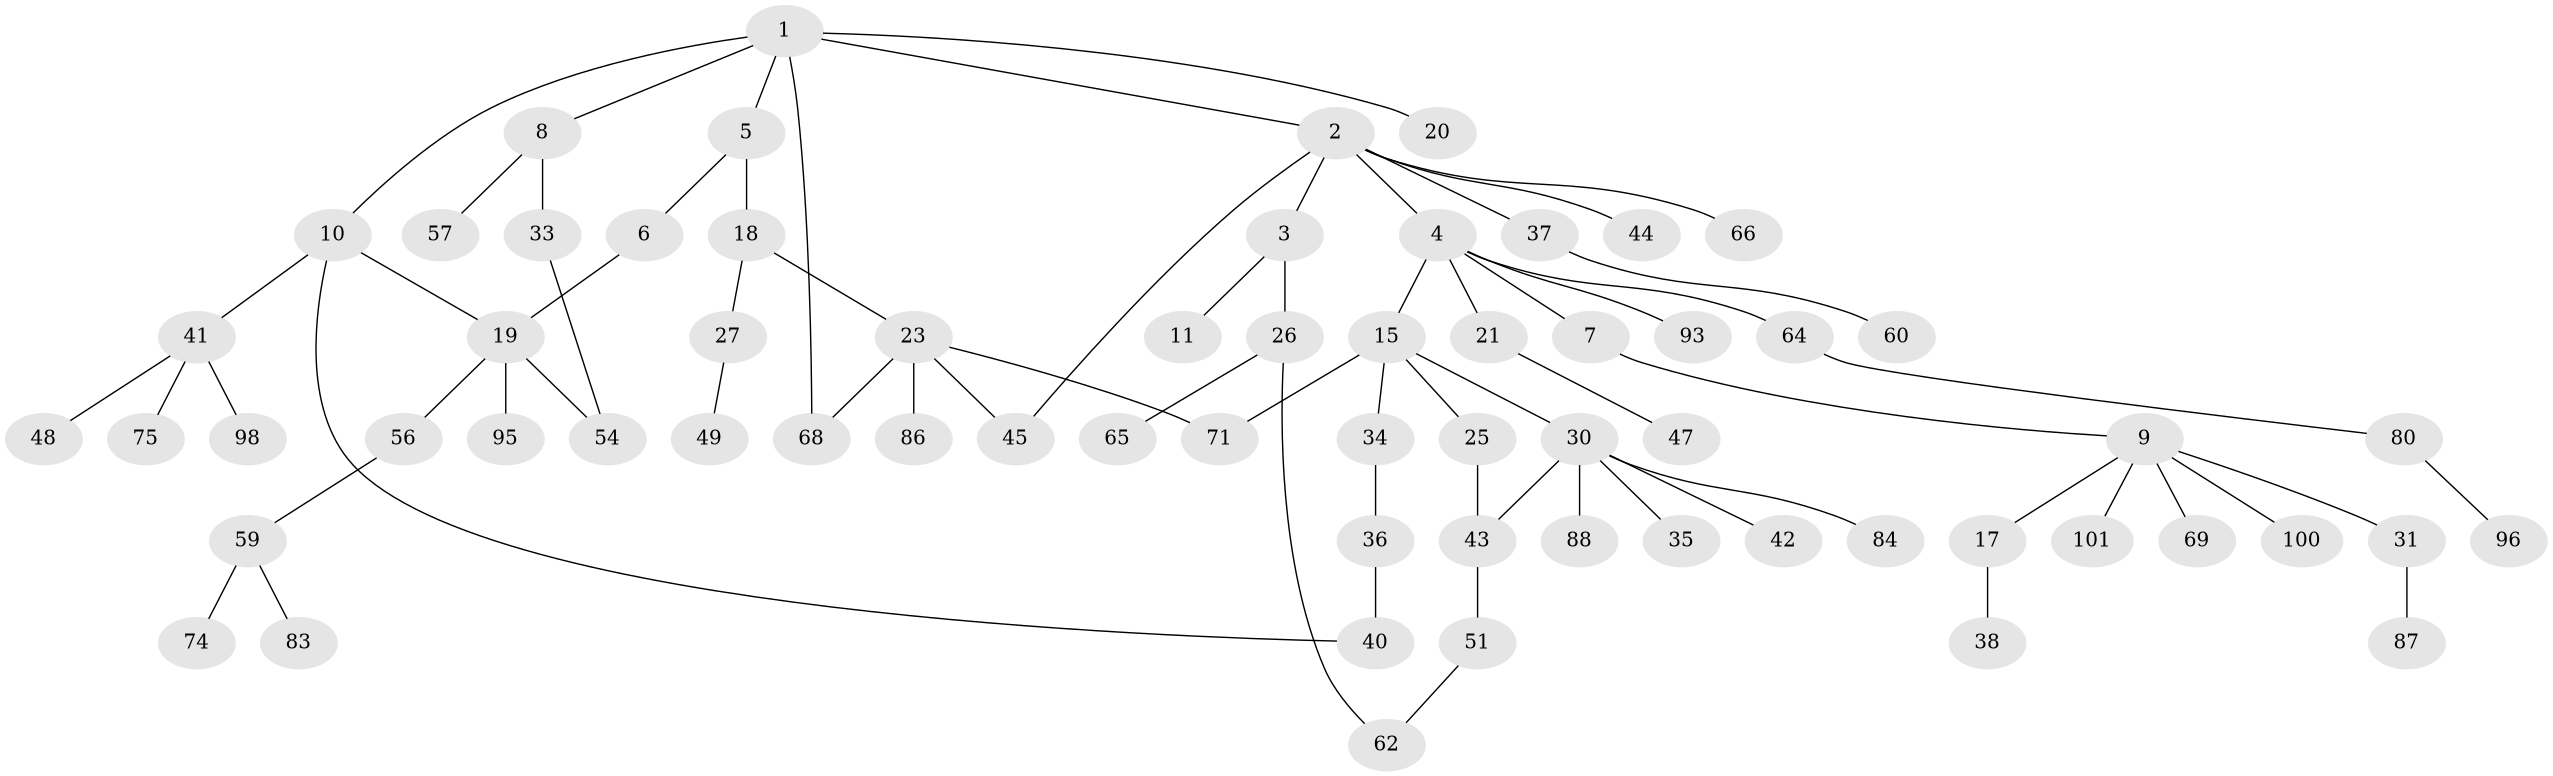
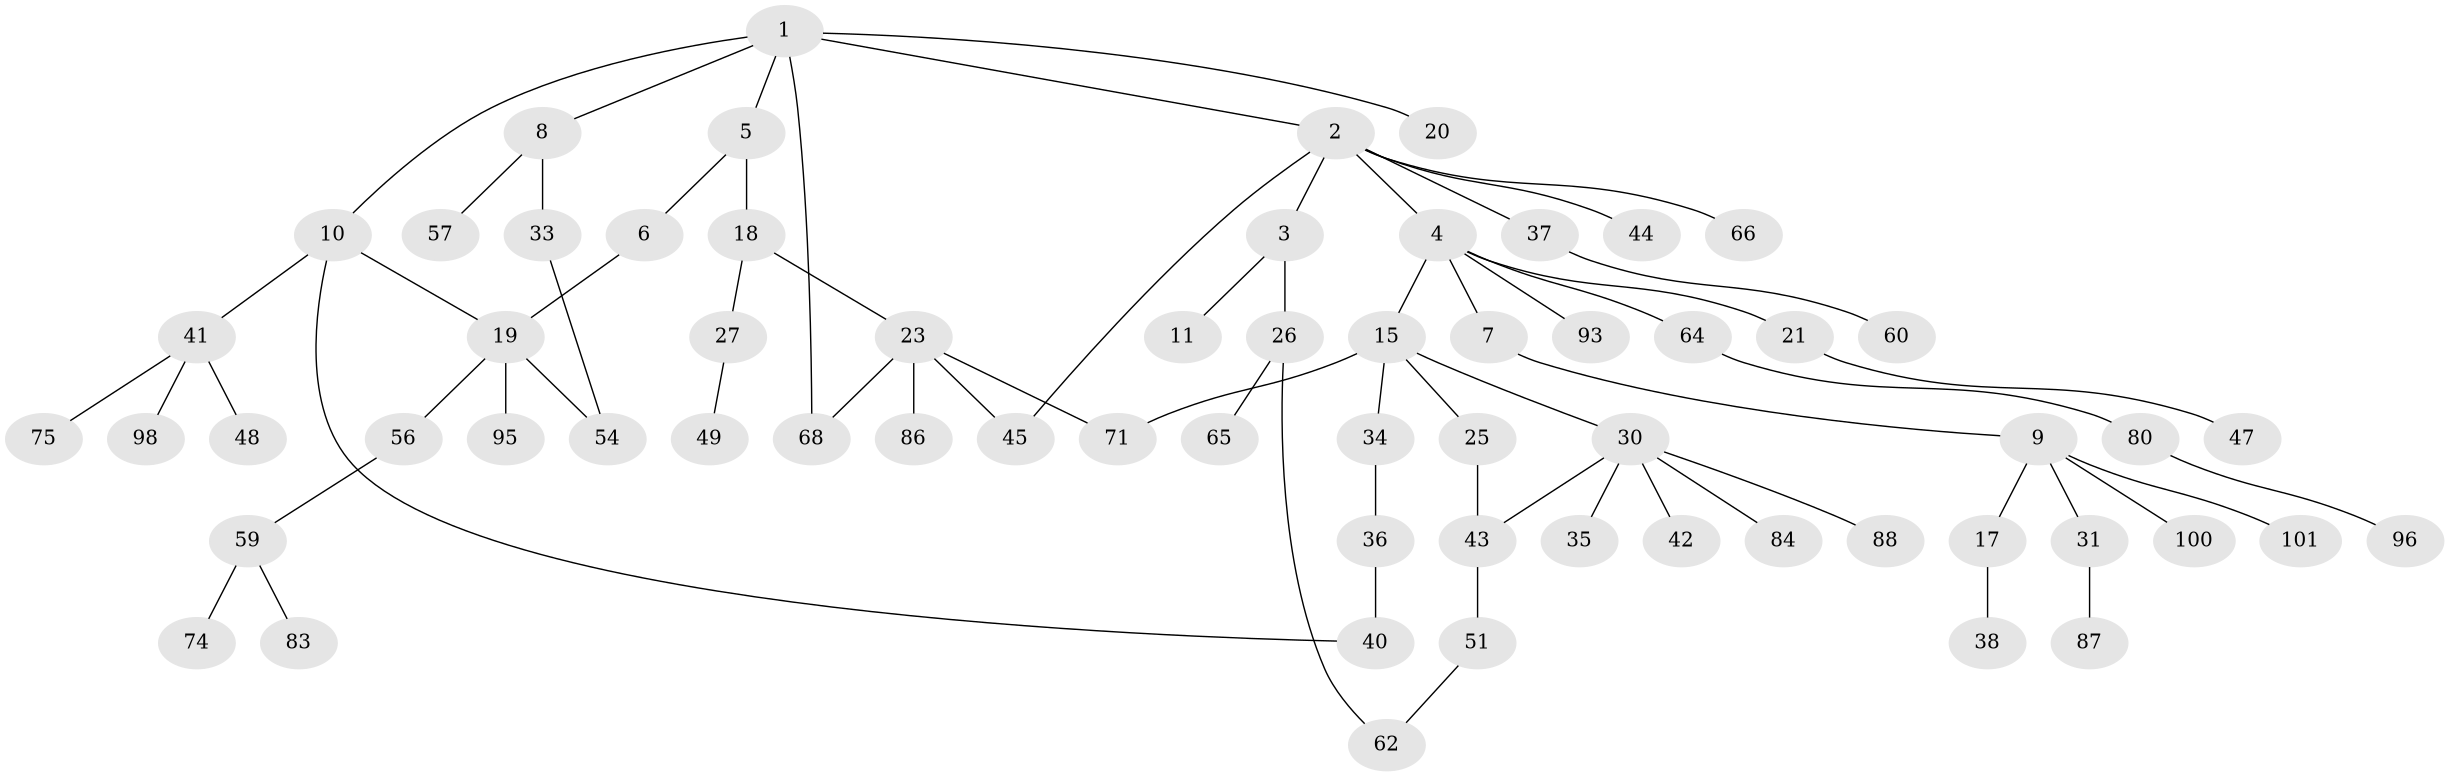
(2197, 541) -> none
